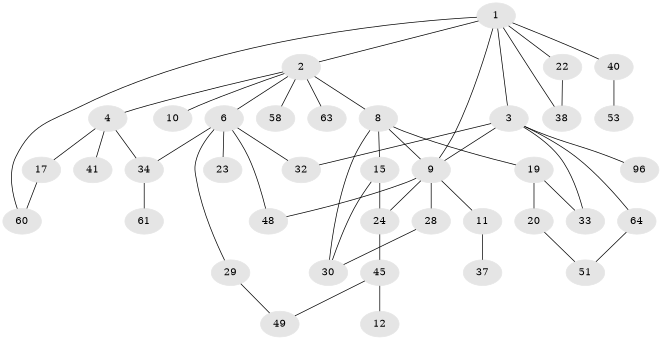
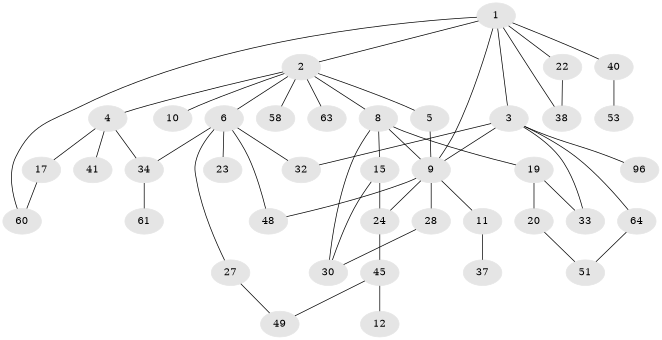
none -> (430, 119)
(231, 273) -> (231, 273)
